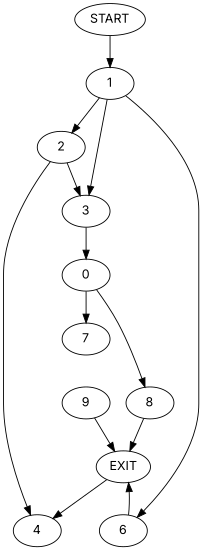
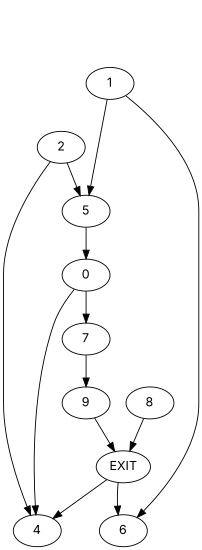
(110, 20) -> none
(88, 112) -> none
(86, 211) -> (86, 211)
(123, 332) -> (38, 394)
none -> (86, 367)
(129, 503) -> (117, 494)
